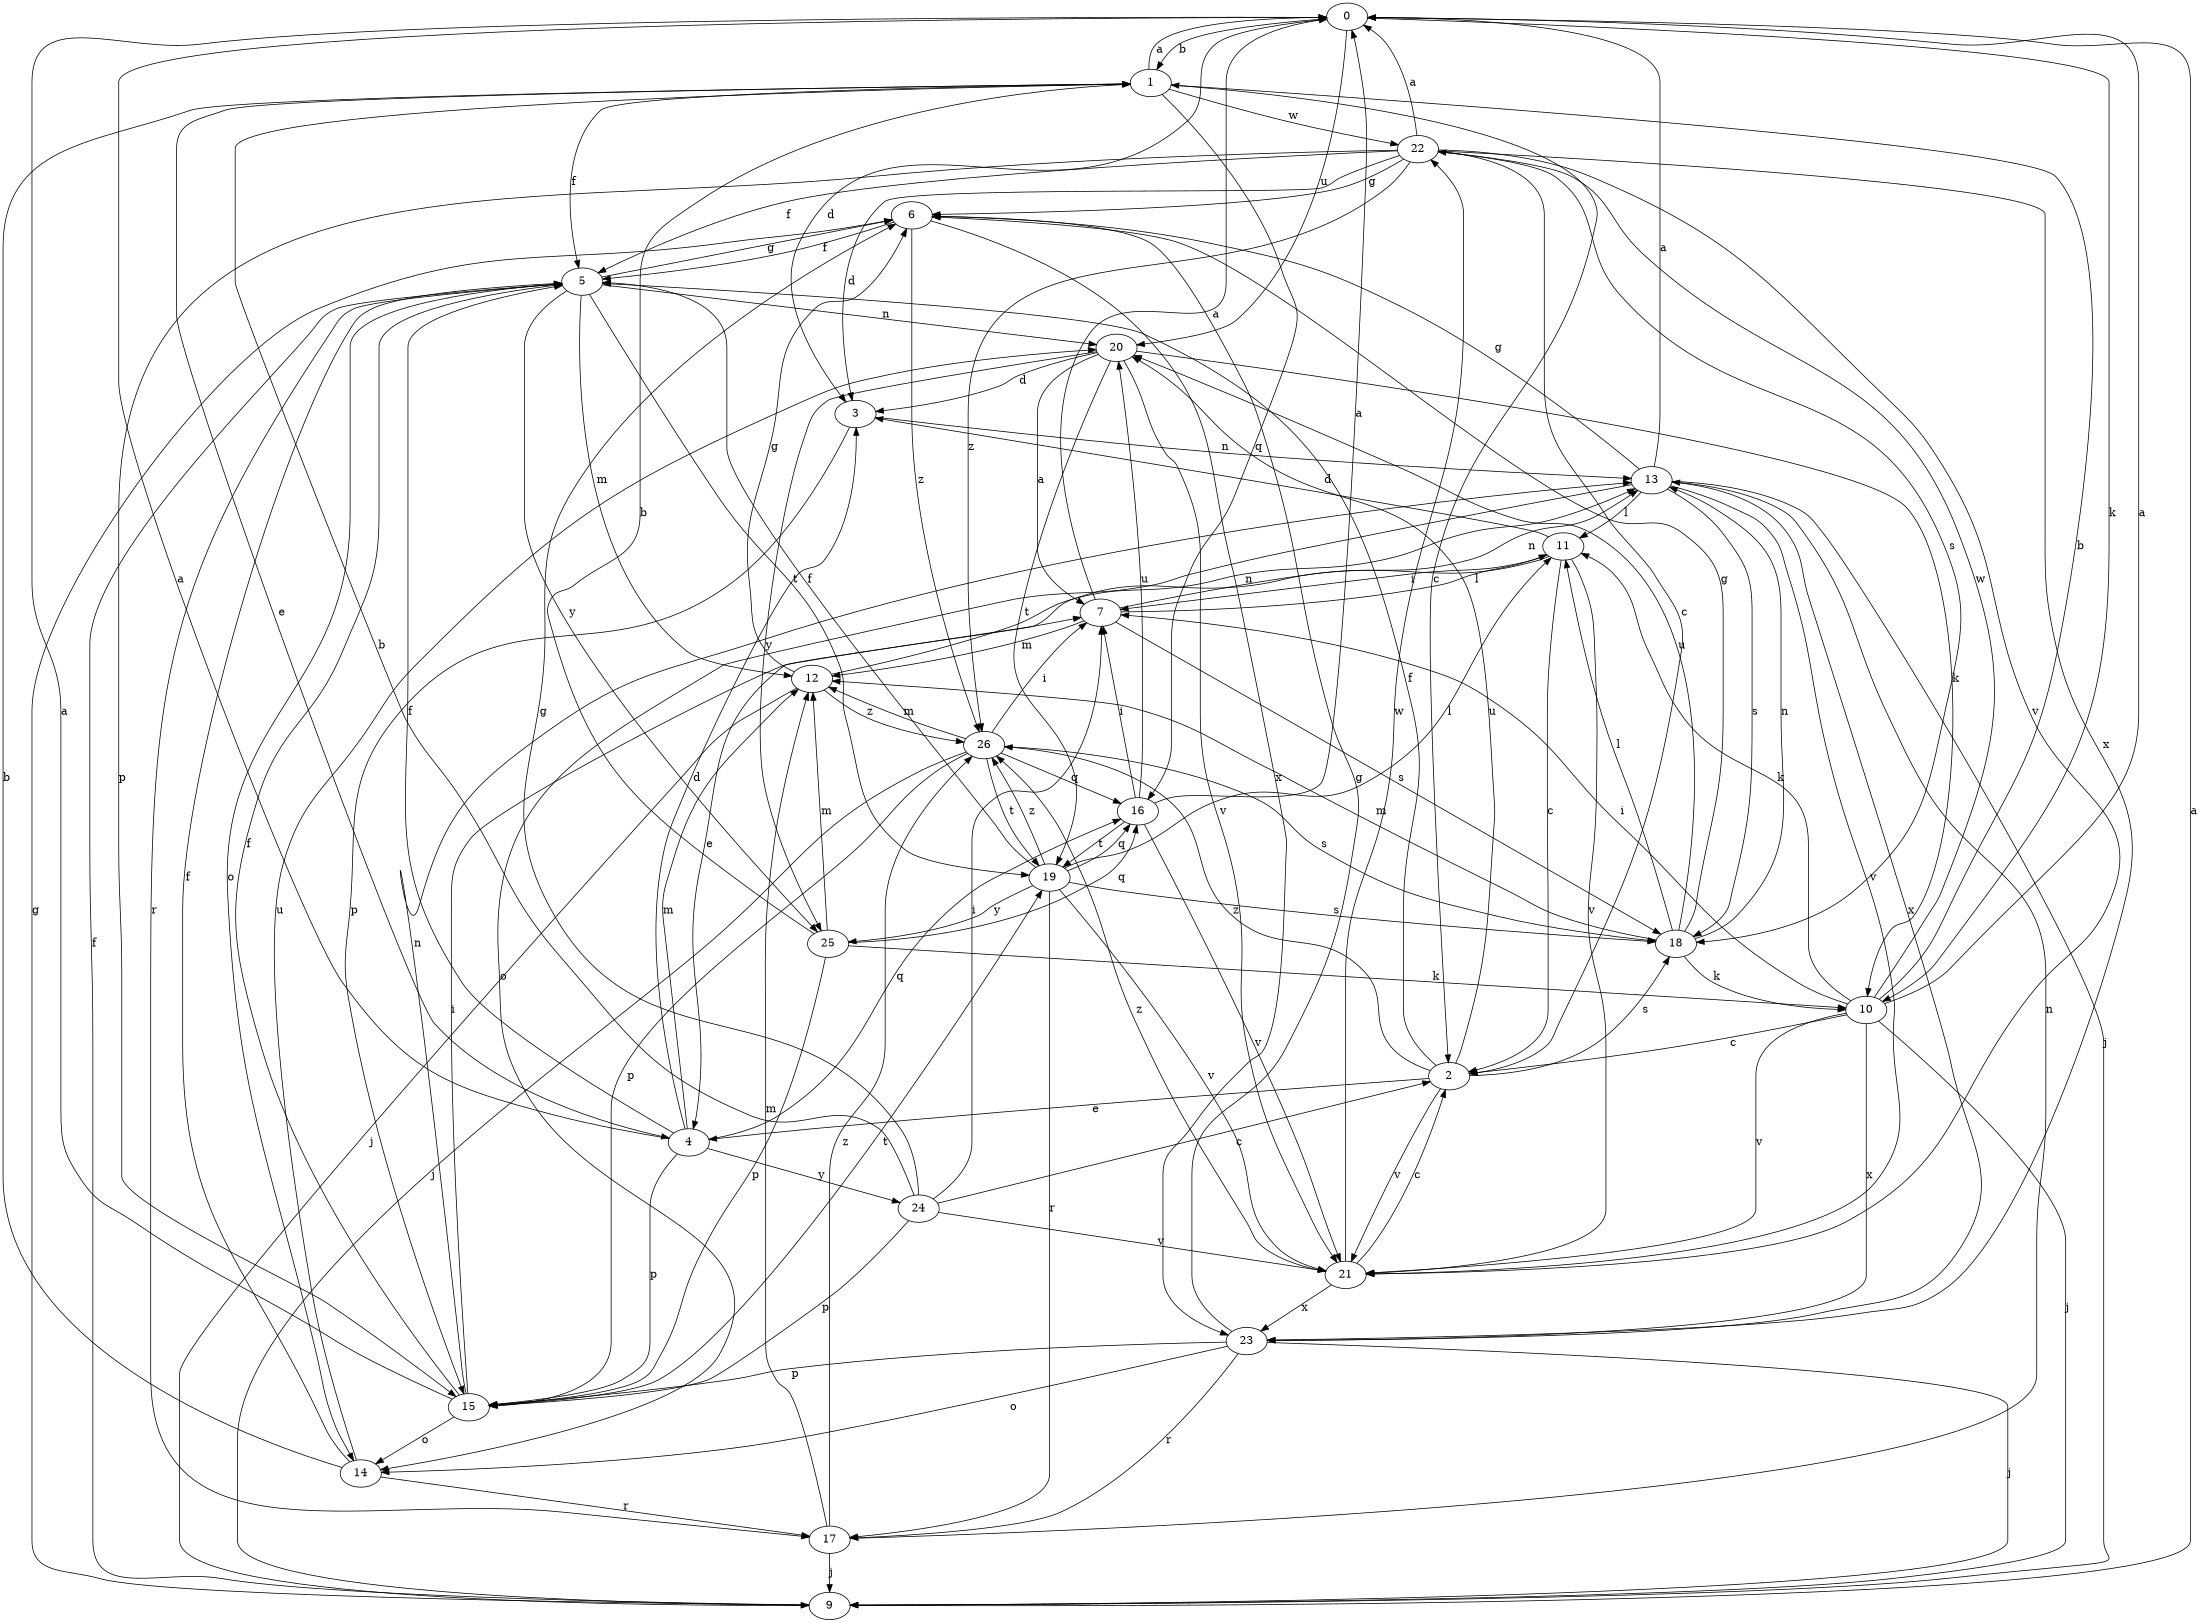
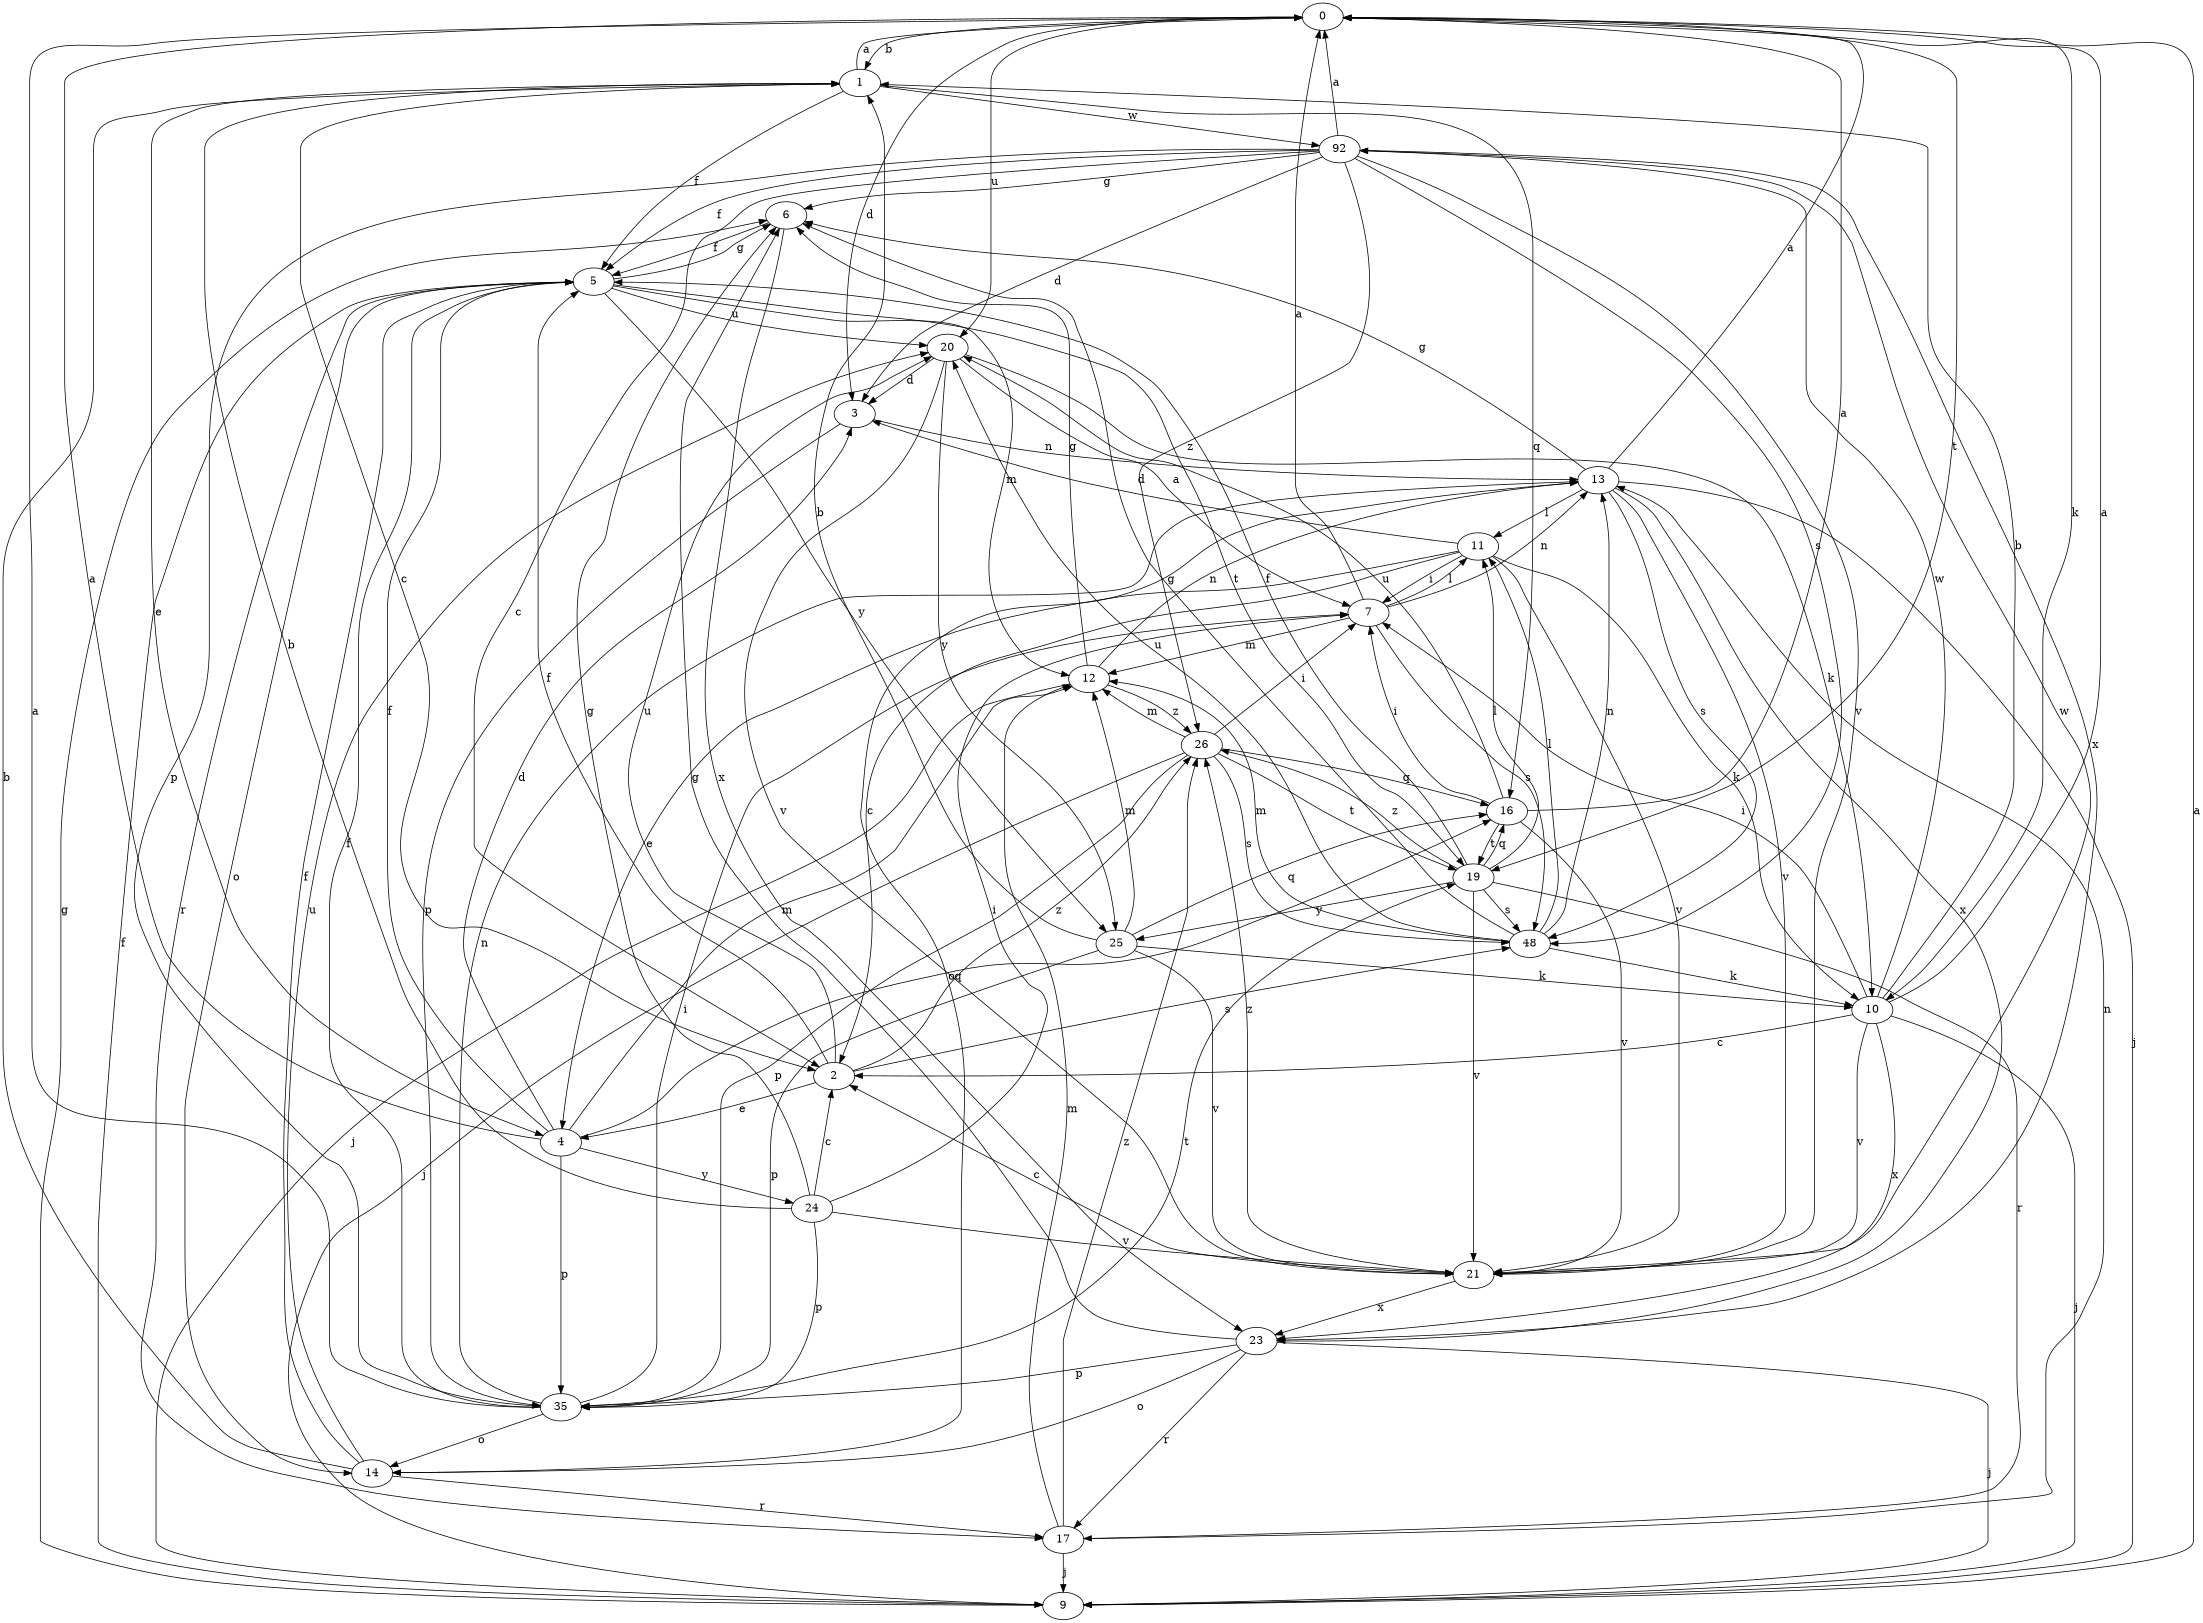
(1418, 149) -> (1340, 149)
(886, 315) -> (735, 315)
(916, 481) -> none
(1021, 611) -> (1957, 287)
(1762, 774) -> (1703, 751)
(1676, 944) -> (1530, 944)
(1395, 1170) -> (1212, 1190)
(469, 1407) -> (561, 1407)
